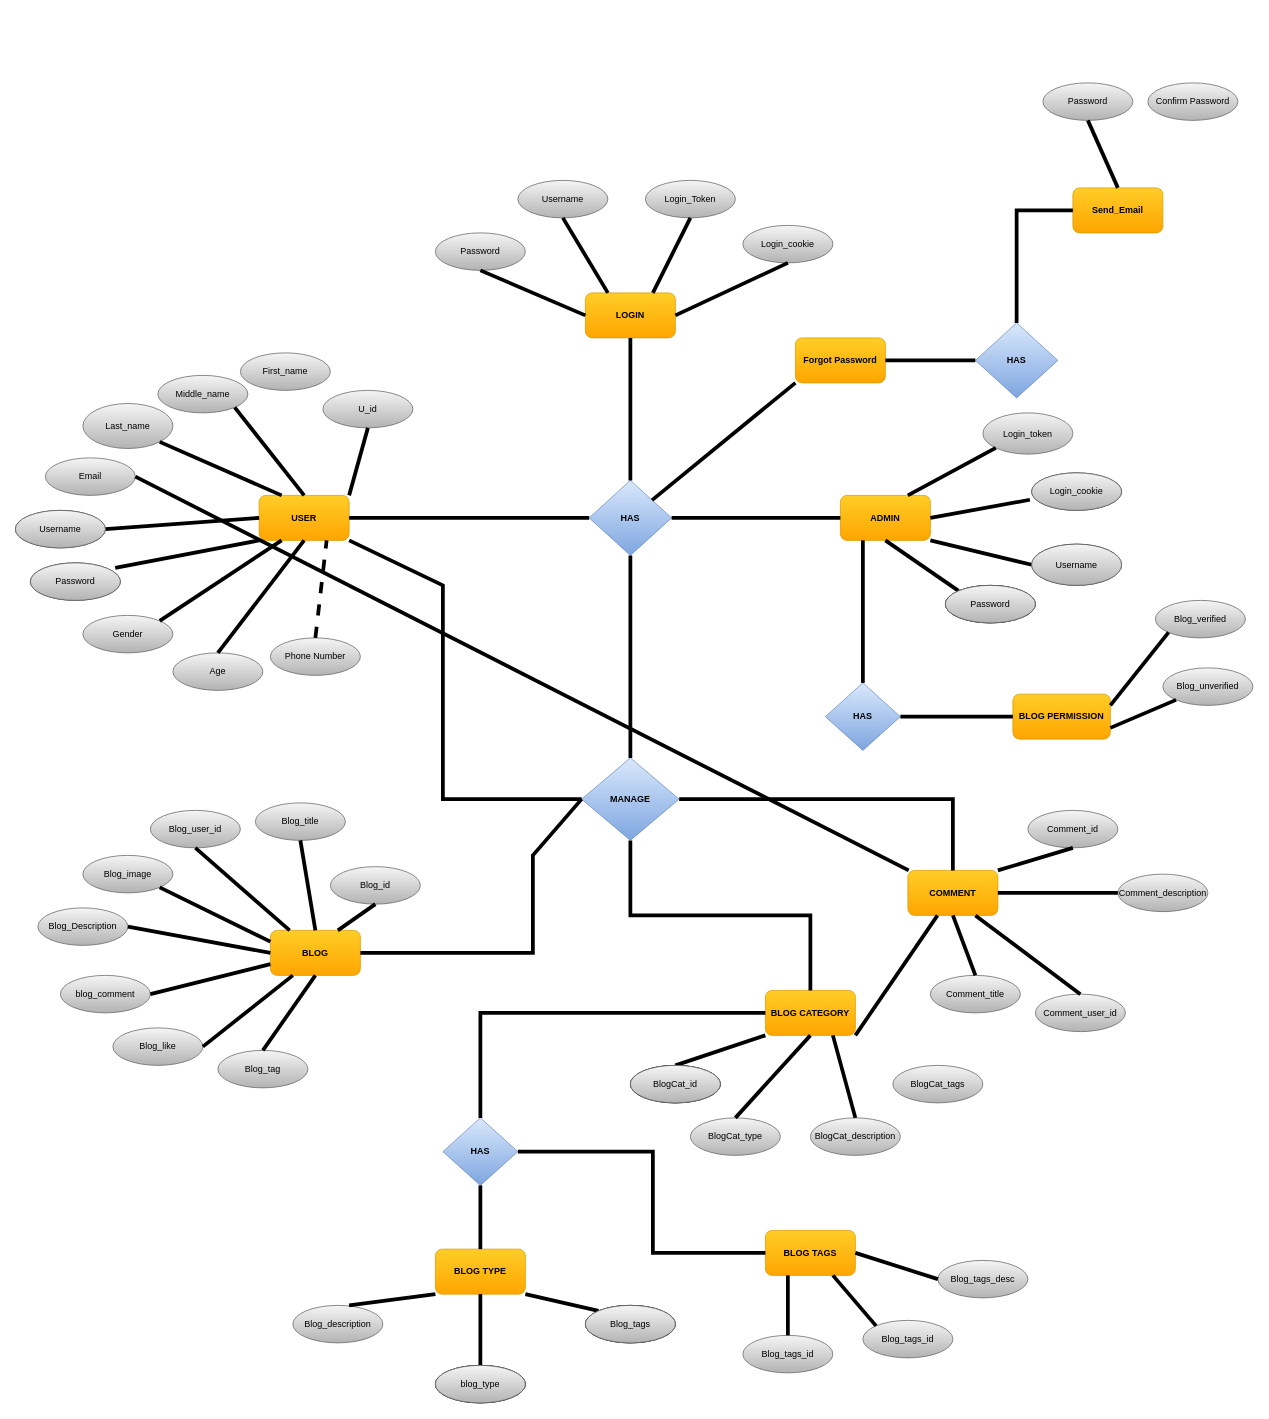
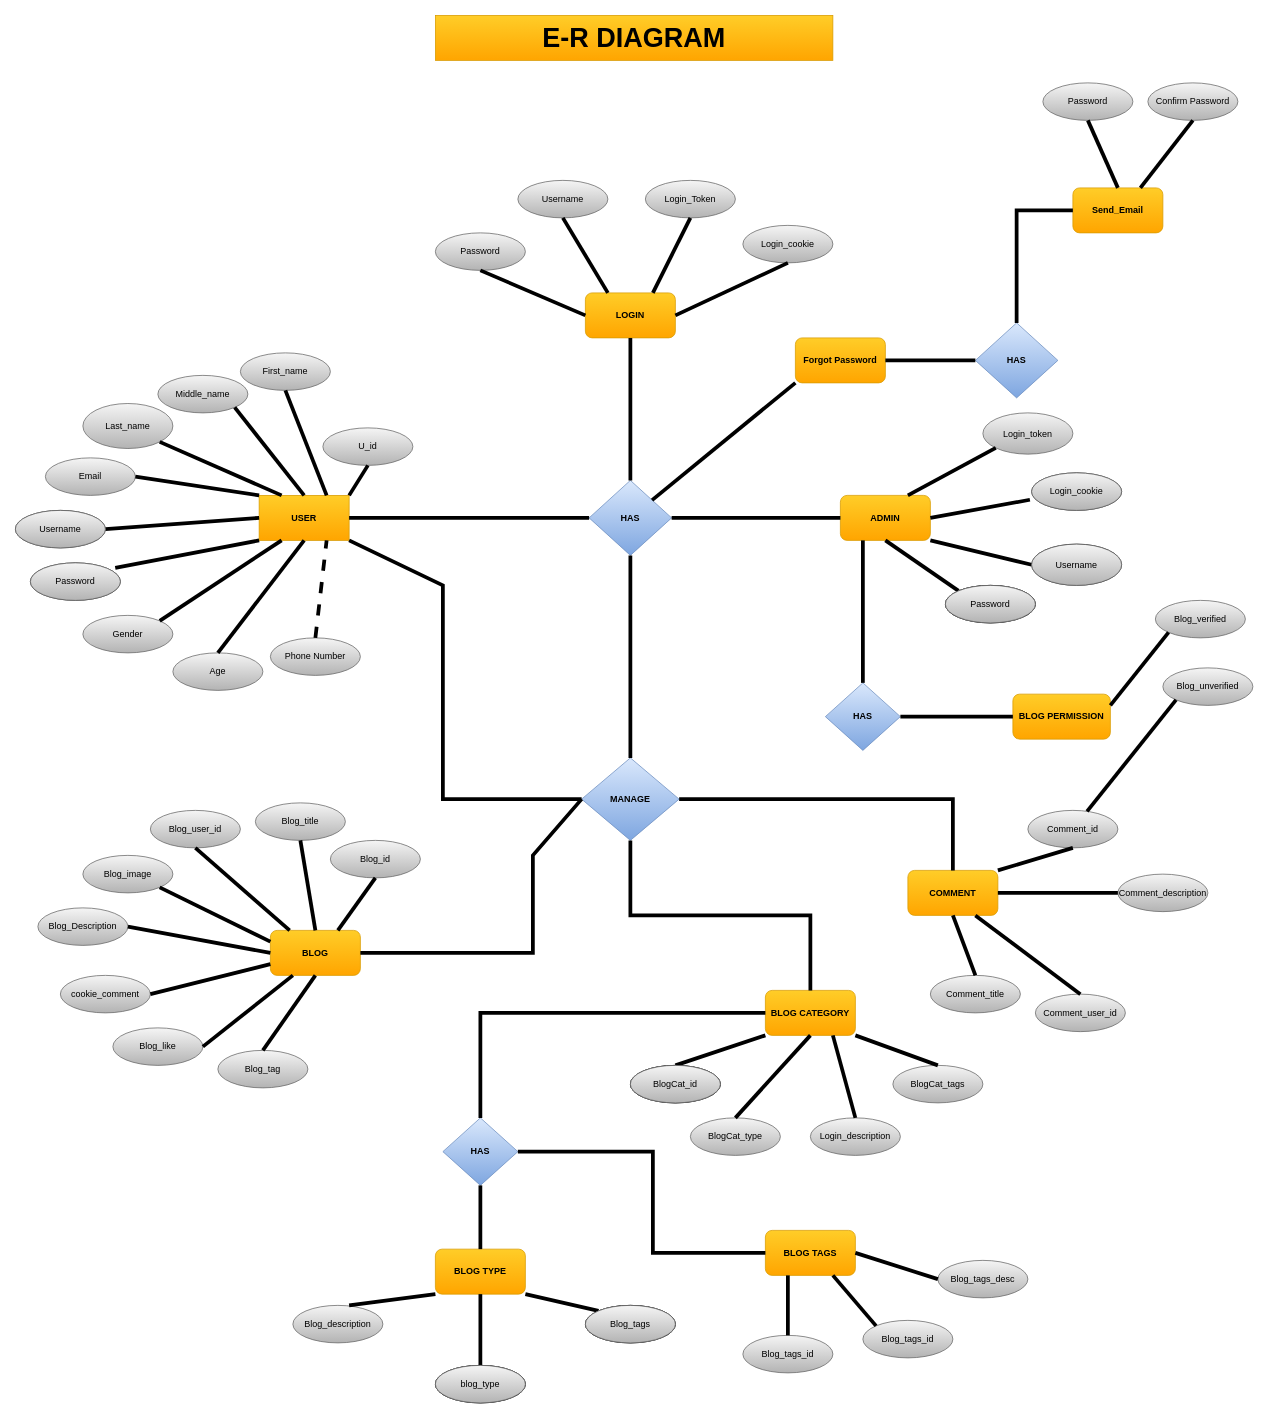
none -> (634, 38)
none -> (1167, 154)
(368, 409) -> (368, 447)
none -> (306, 443)
(304, 518) -> (304, 518)
(450, 637) -> (197, 486)
(1144, 714) -> (1132, 756)
(375, 885) -> (375, 859)
(896, 976) -> (896, 1050)
(105, 994) -> (105, 994)
(855, 1137) -> (855, 1137)
